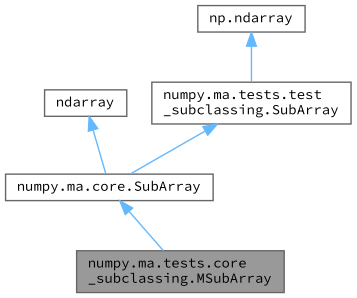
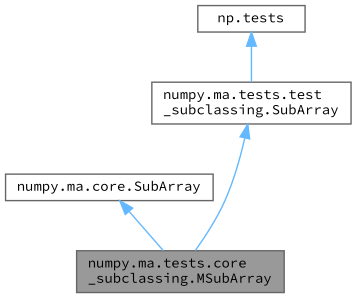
(251, 19) -> (251, 19)
(86, 103) -> none
(168, 153) -> (226, 197)
